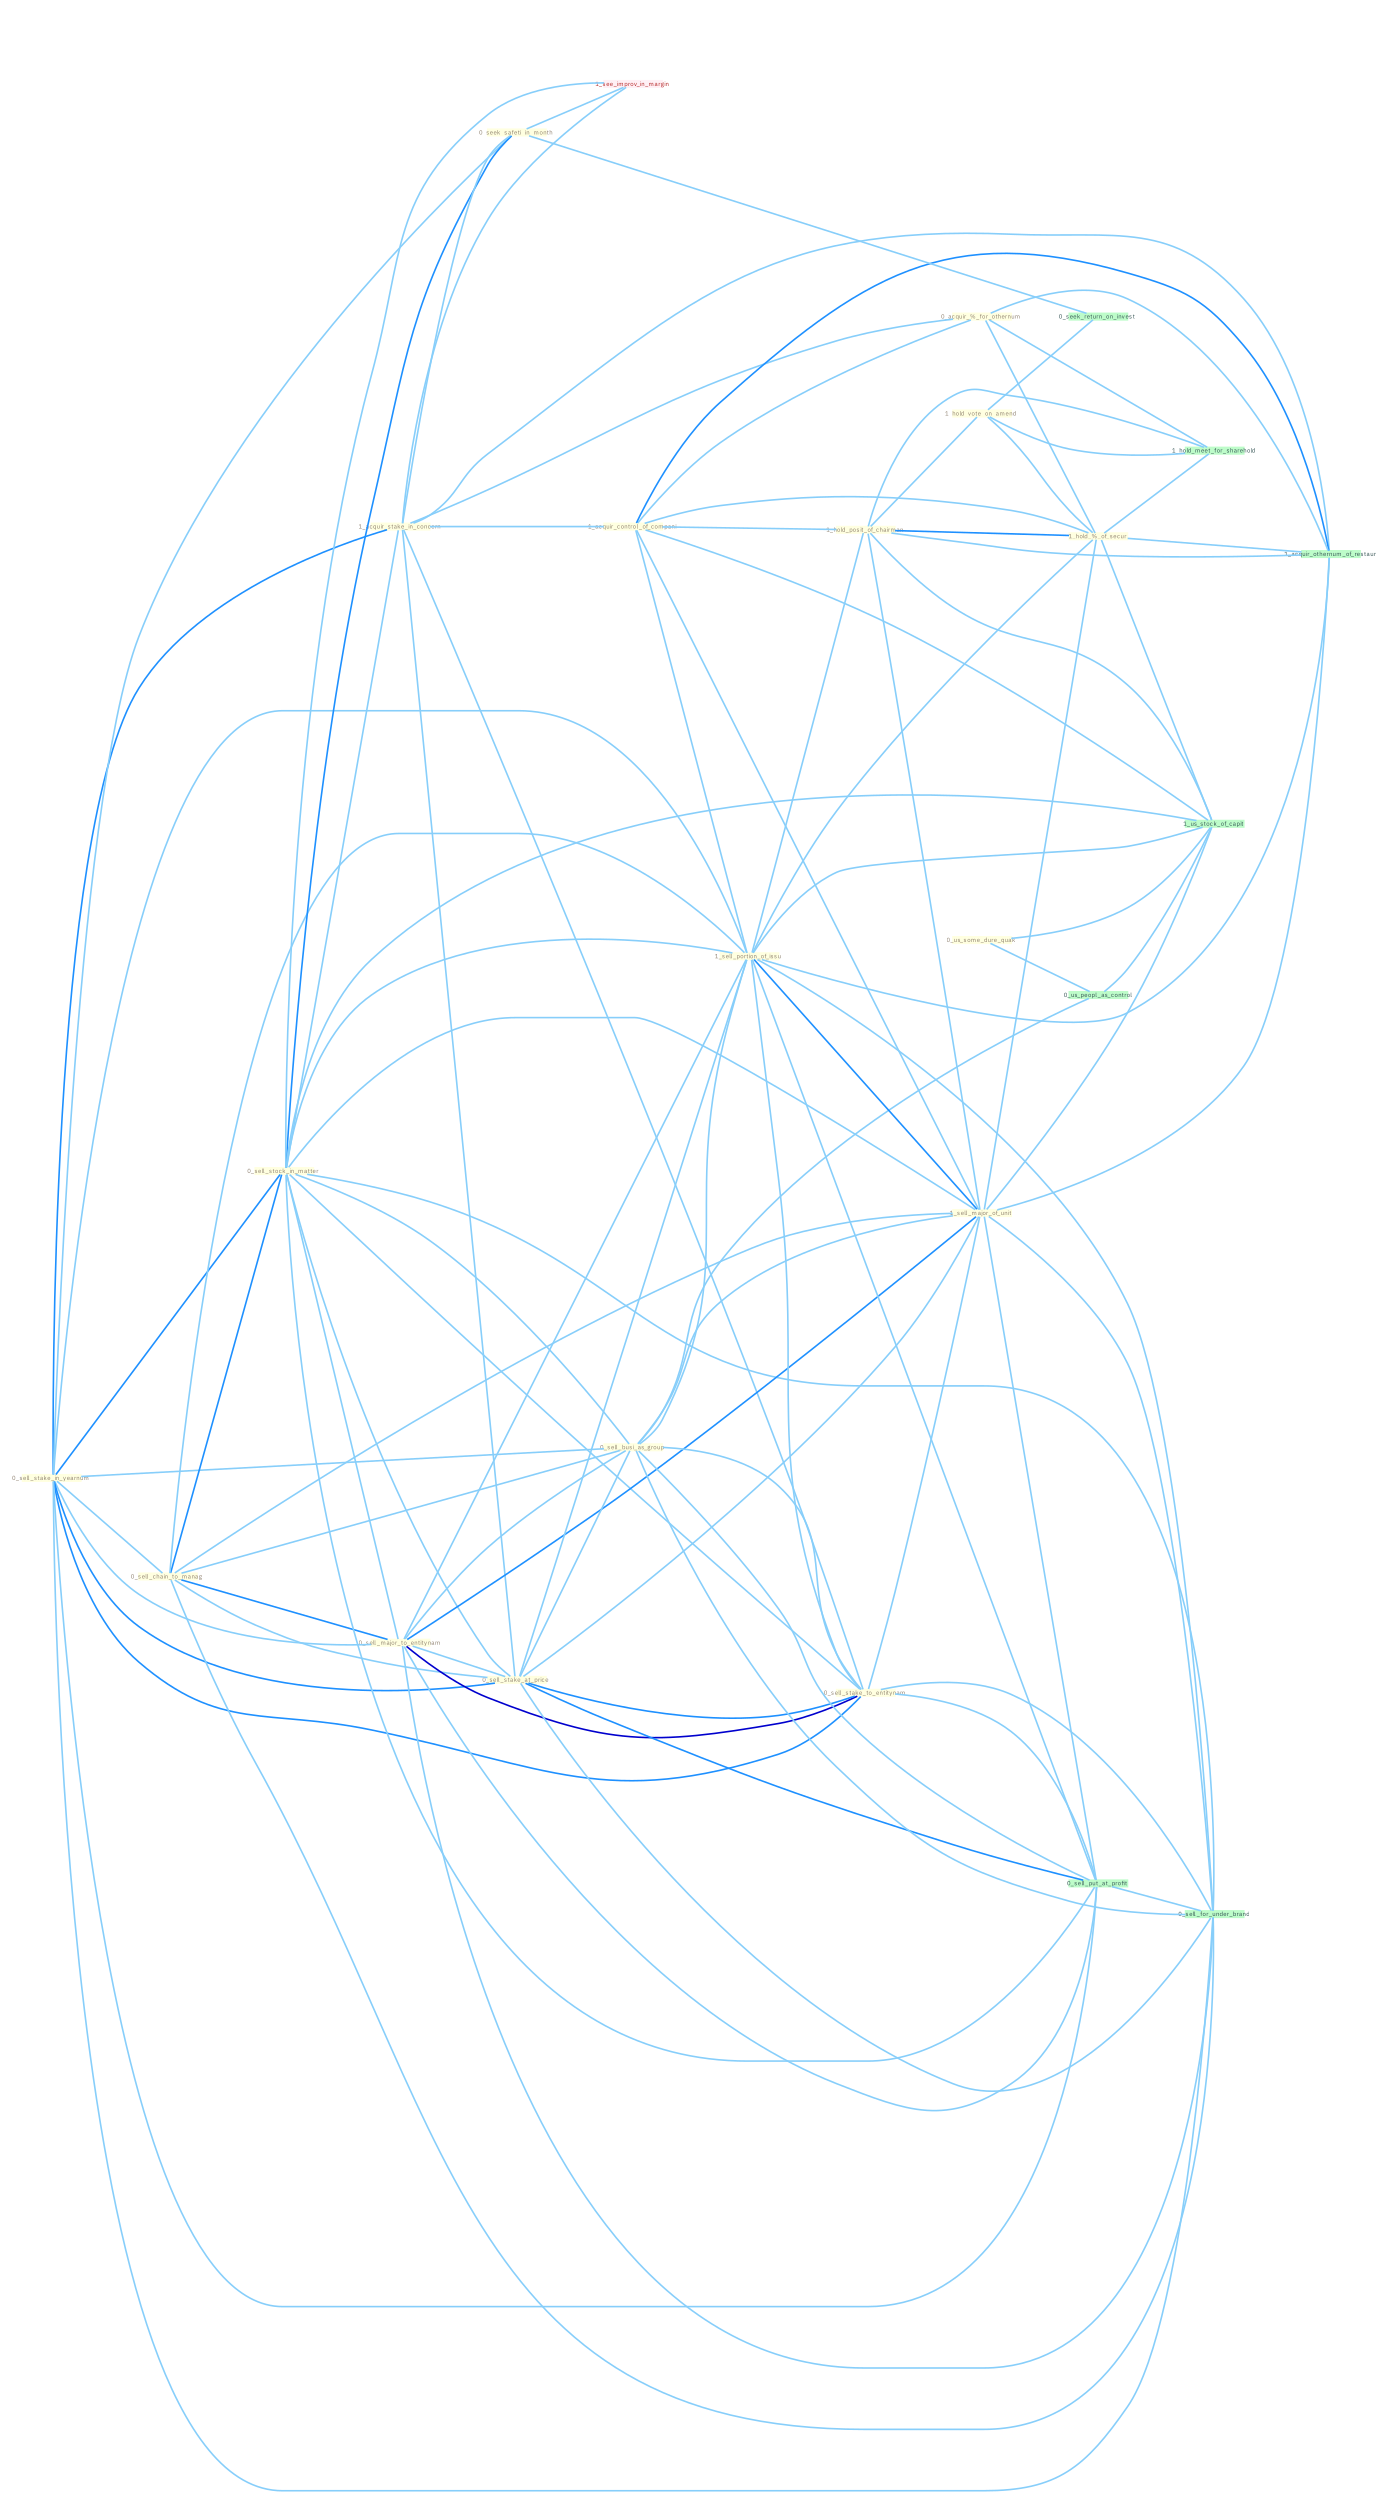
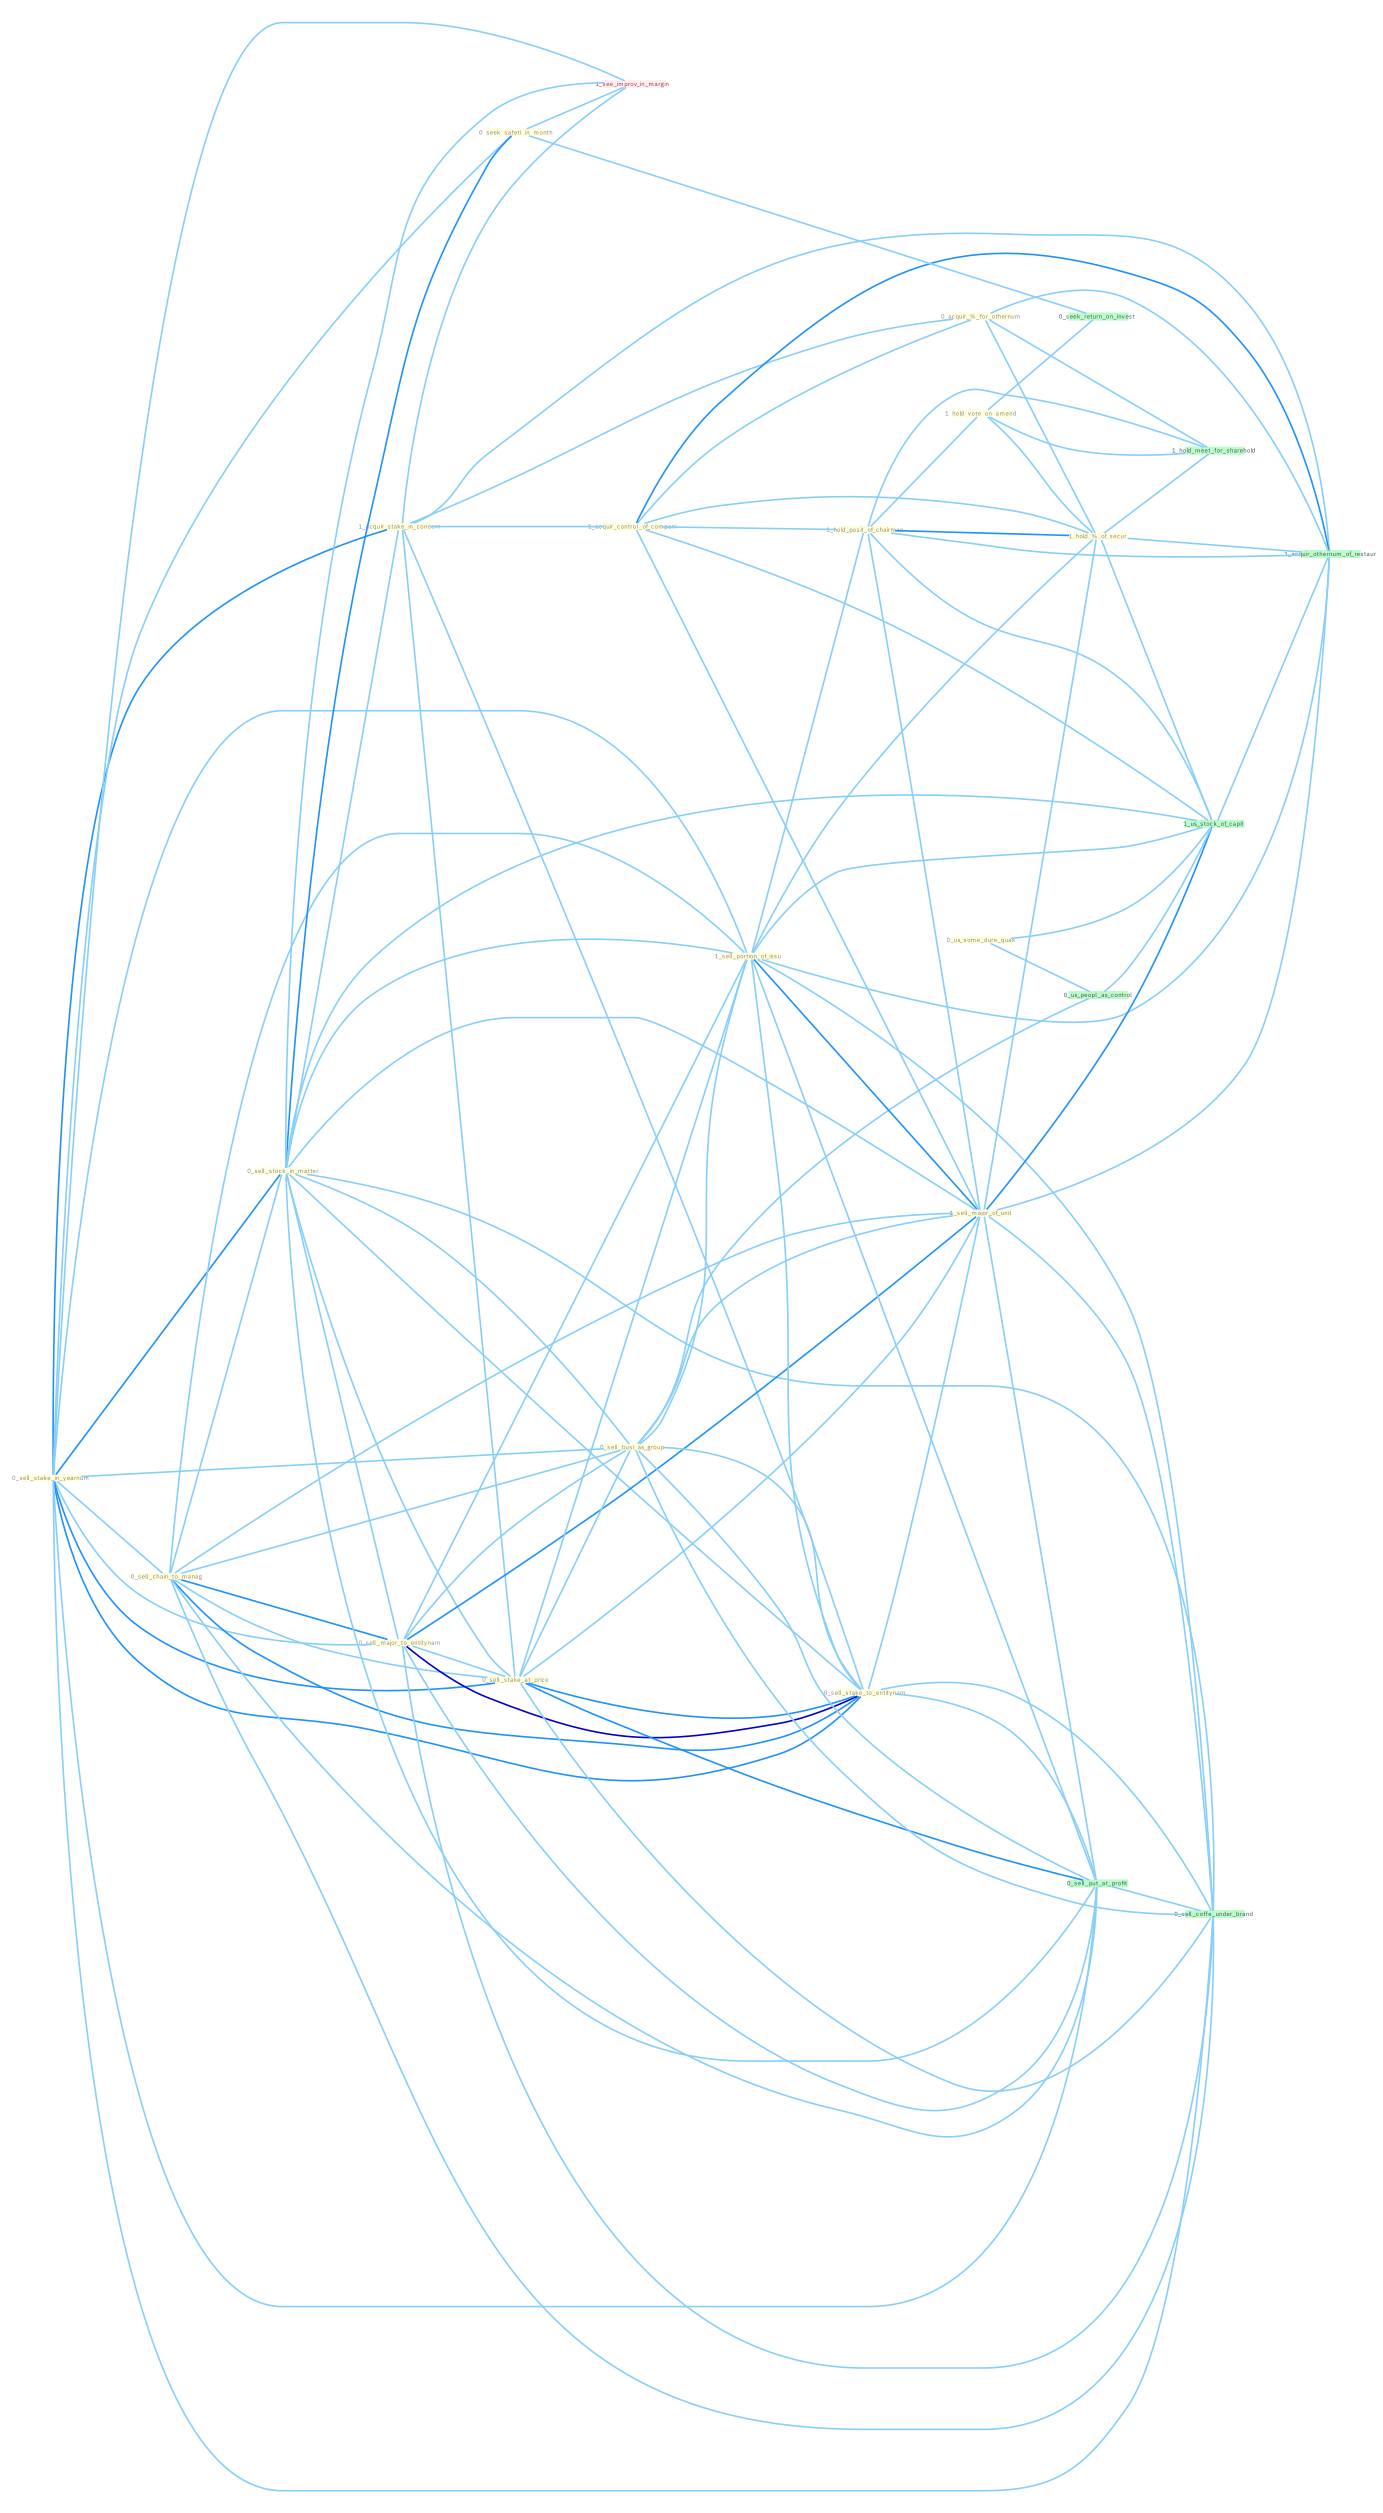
(450, 273) -> none
none -> (129, 558)
none -> (1273, 689)
(691, 742) -> none
(1118, 1029) -> (1118, 1029)
(226, 1374) -> (226, 1374)
none -> (500, 1735)
(1215, 1914) -> (1215, 1914)
none -> (610, 2010)
